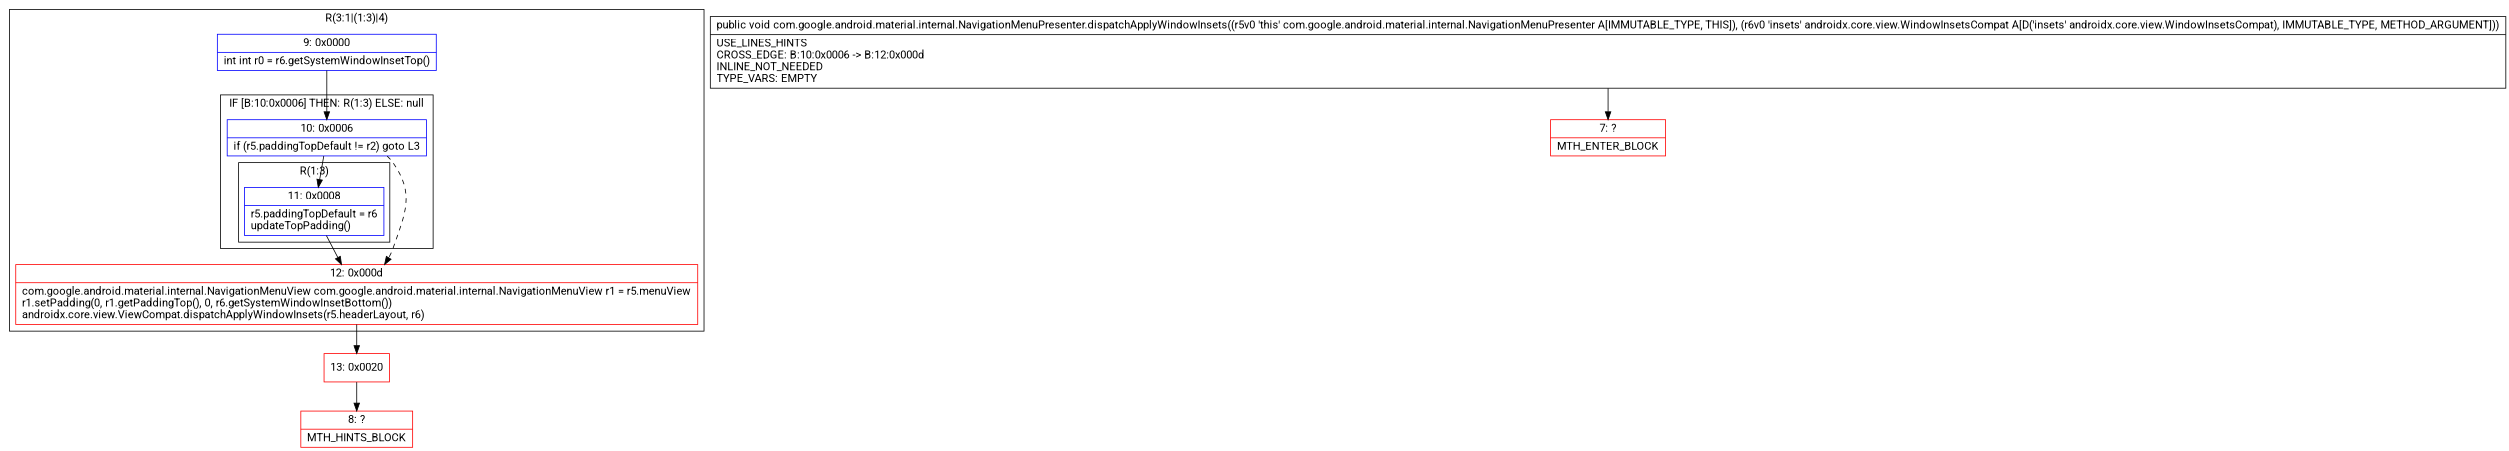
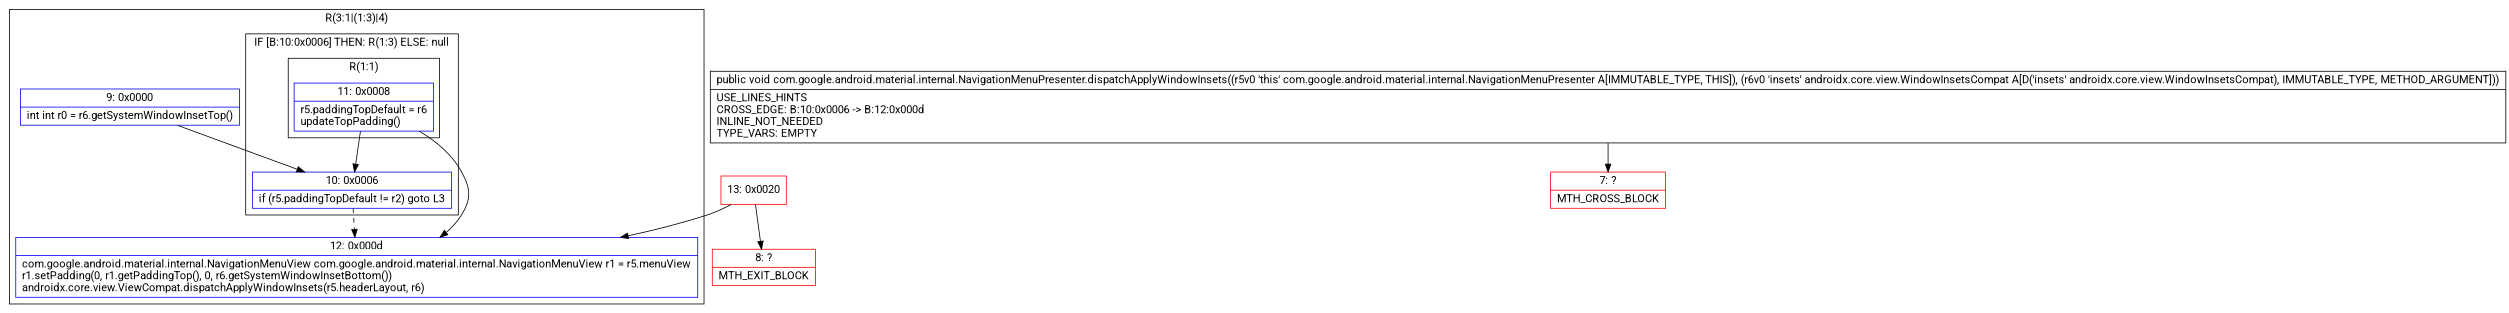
(1608, 146) -> (1608, 199)
(322, 168) -> (358, 148)
(314, 172) -> (364, 67)
(357, 295) -> (357, 267)
(357, 336) -> (681, 223)
(357, 438) -> (764, 276)
